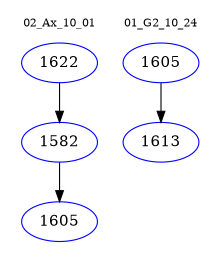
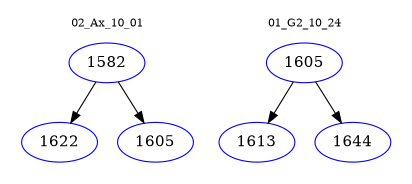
(60, 97) -> (86, 98)
none -> (353, 142)
